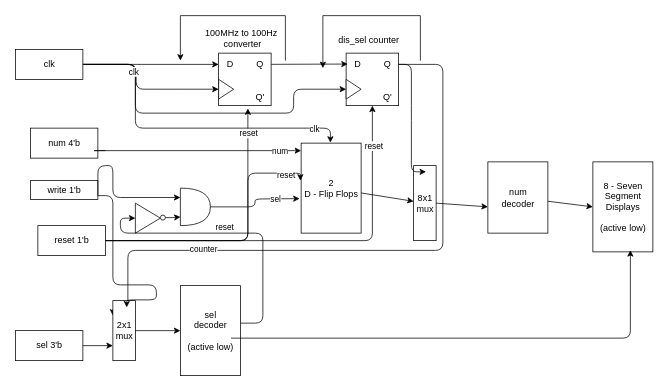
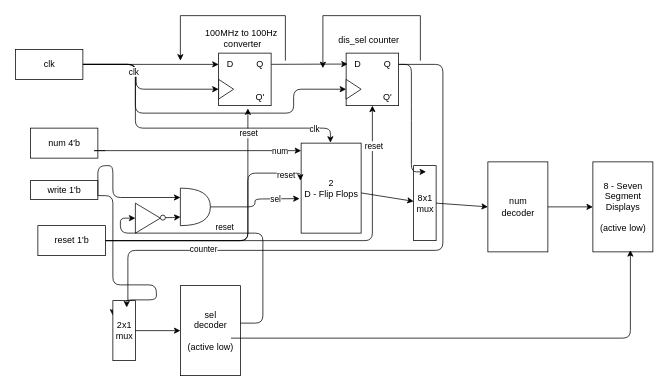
(518, 197) -> (518, 207)
(49, 345) -> none
(95, 345) -> none
